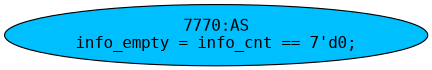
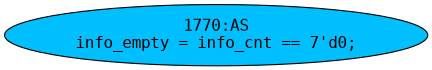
(216, 35) -> (216, 35)
